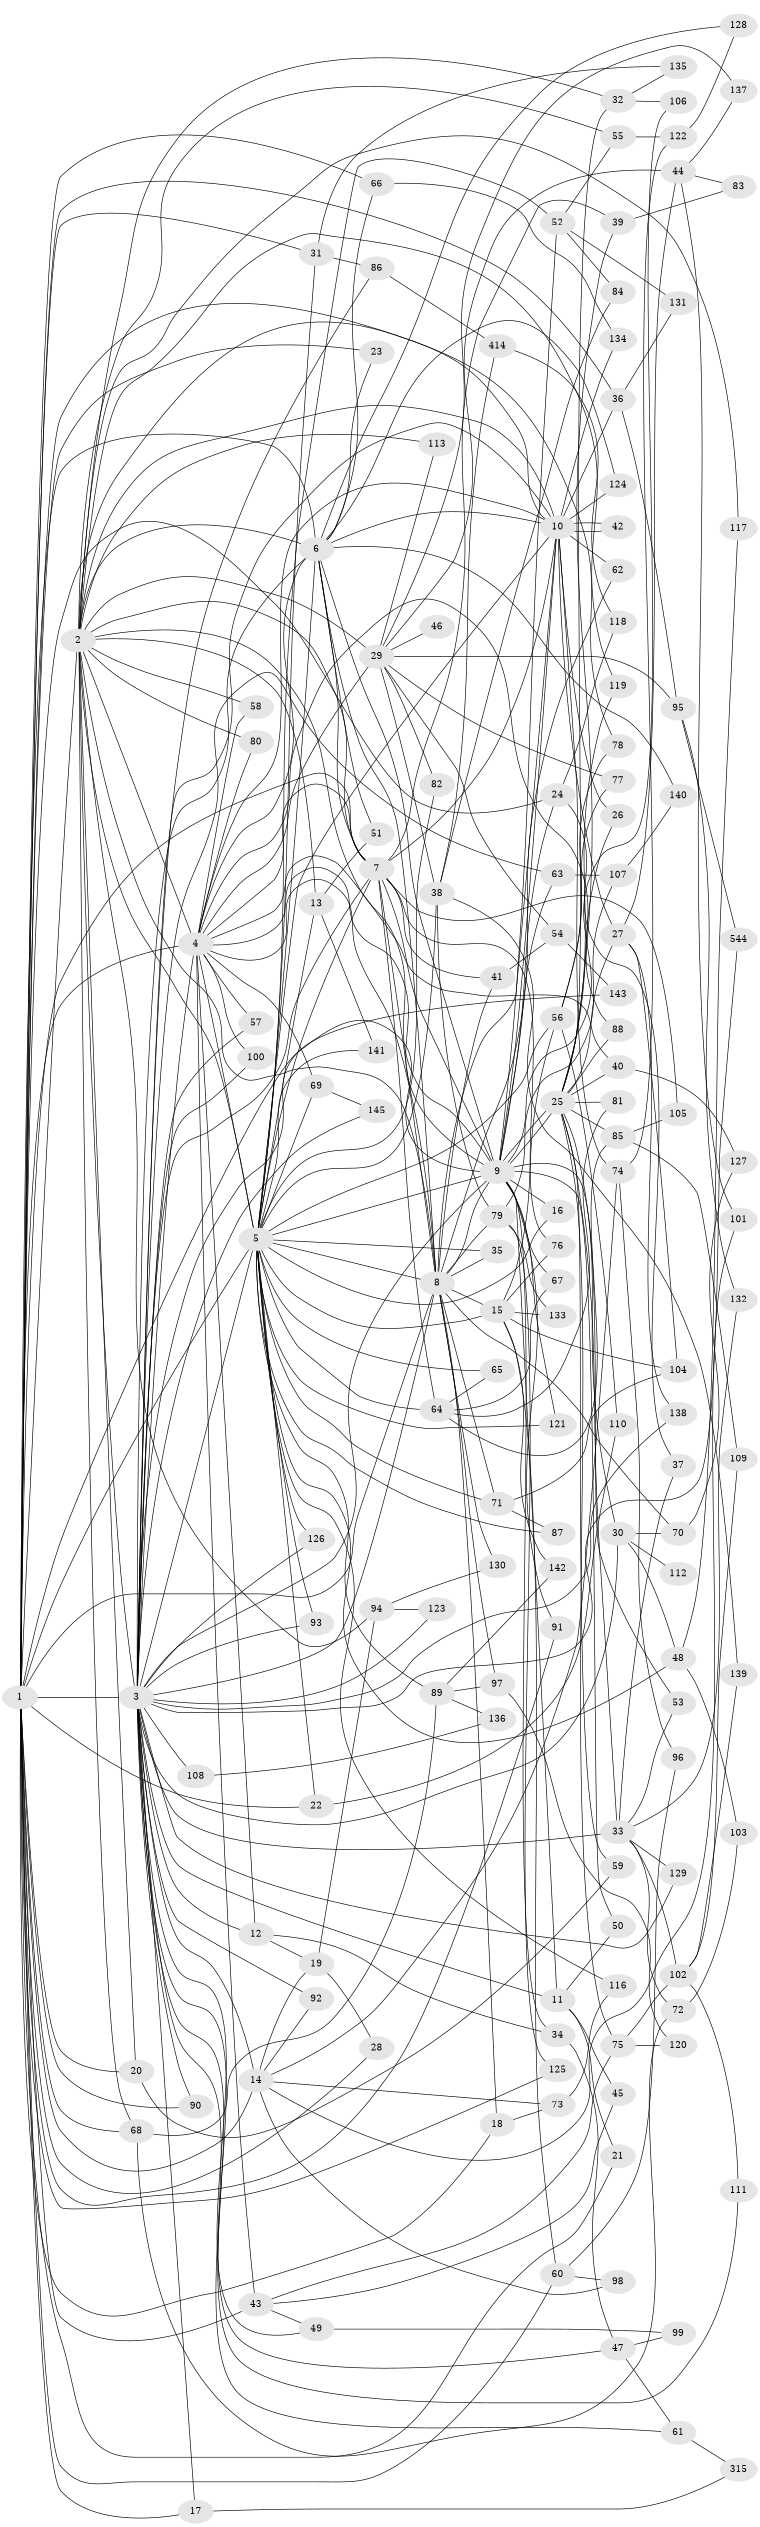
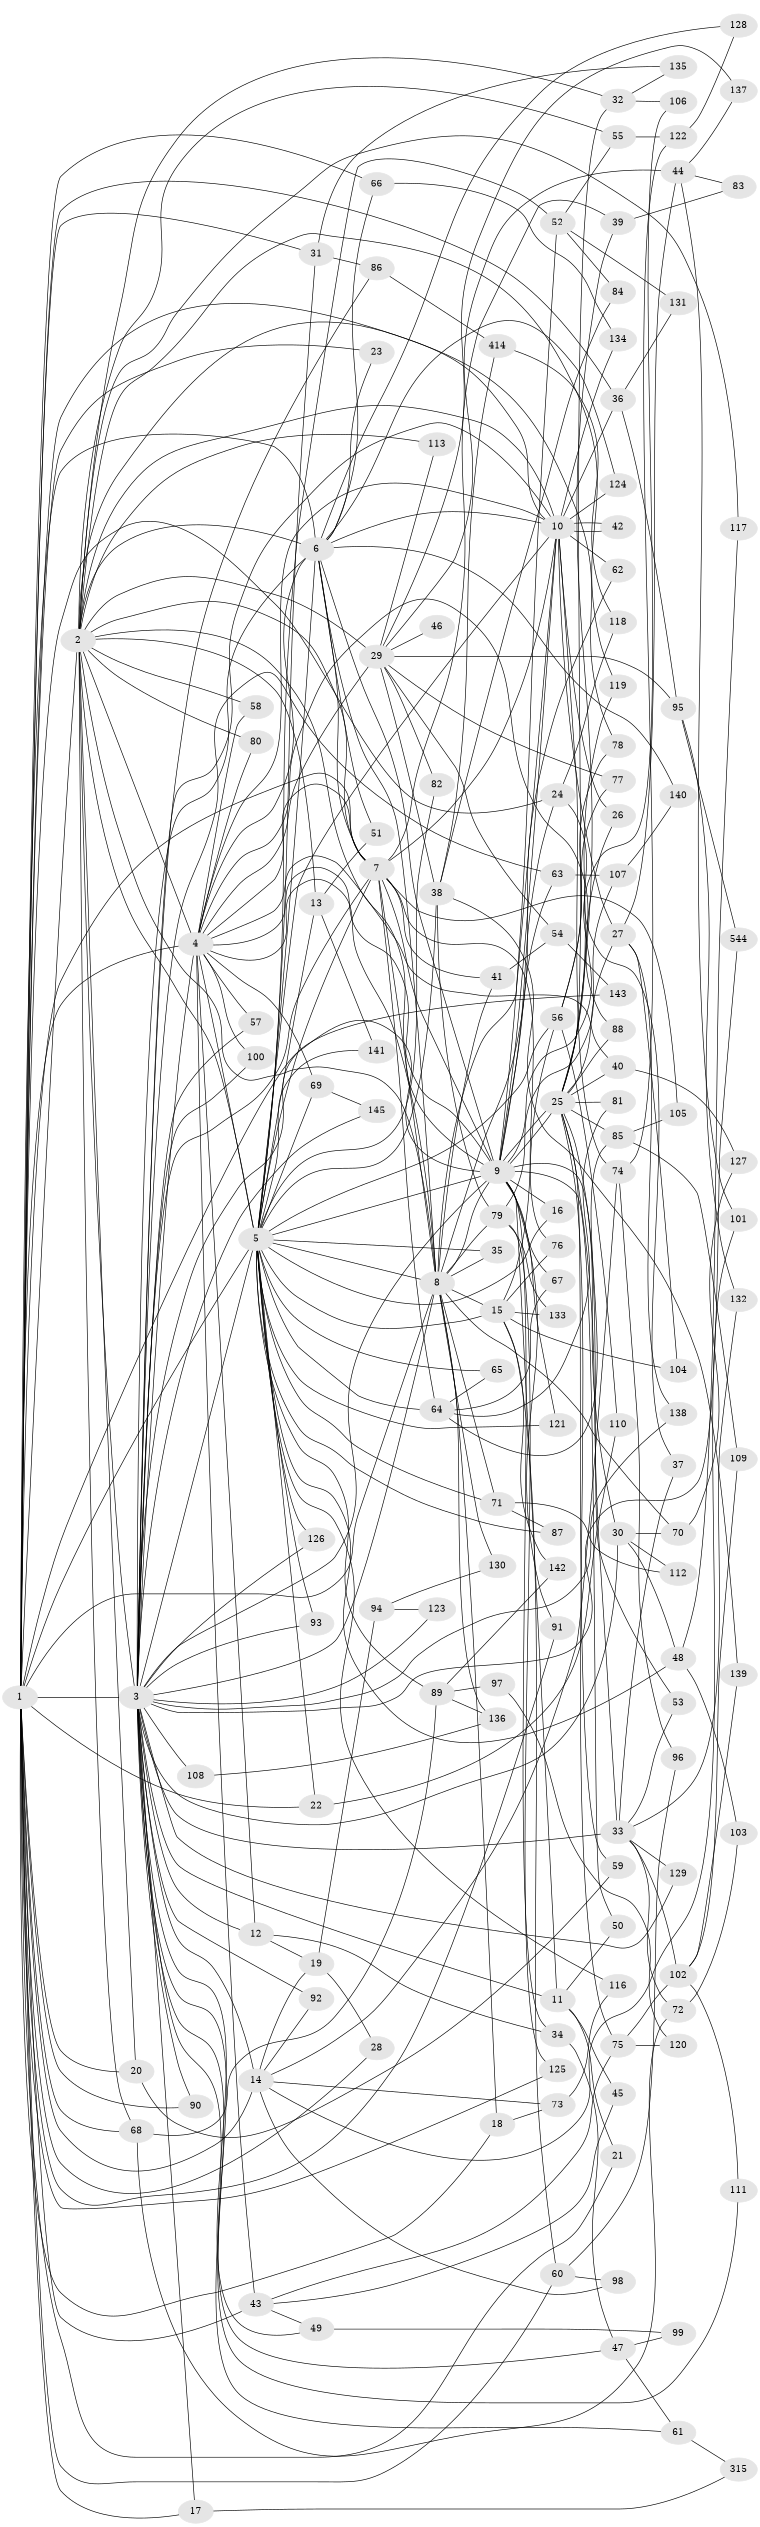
(137, 1210) -> none
(588, 1437) -> (577, 1516)
(469, 1503) -> (459, 1504)
